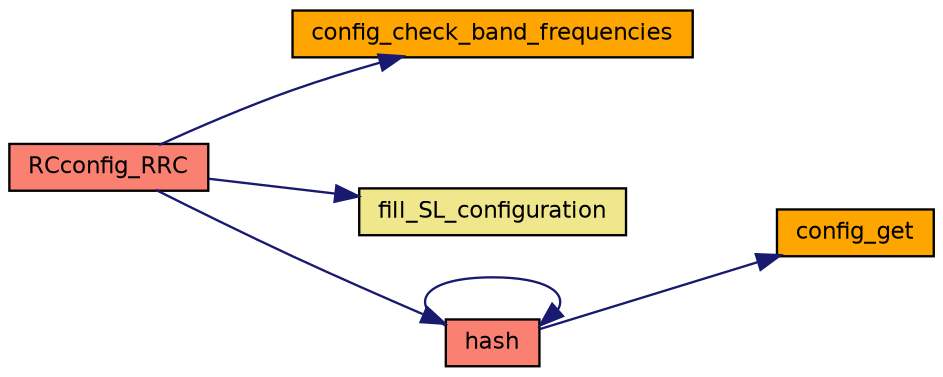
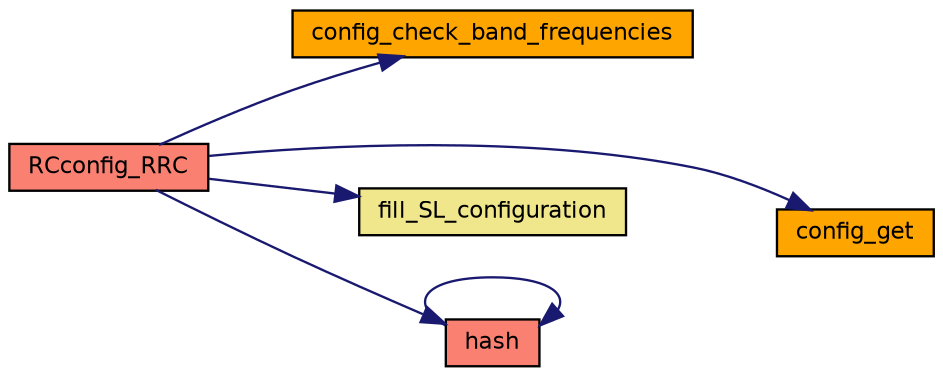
(649, 296) -> (502, 147)
